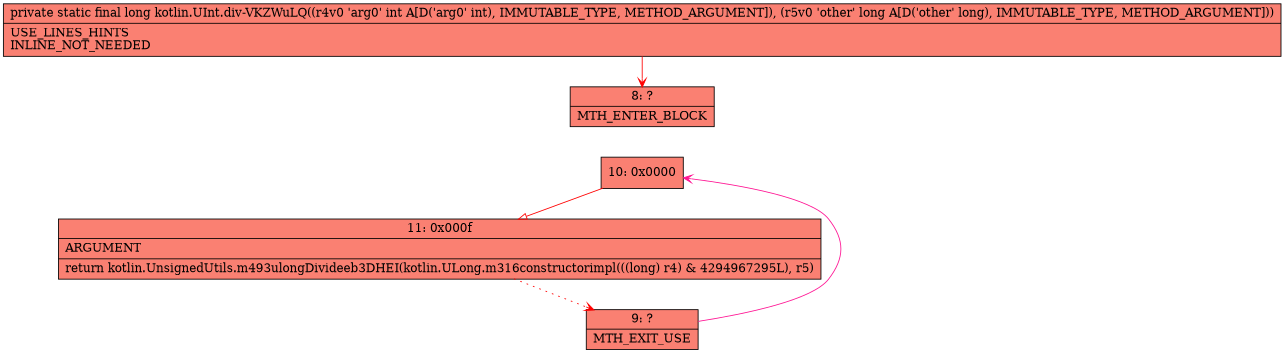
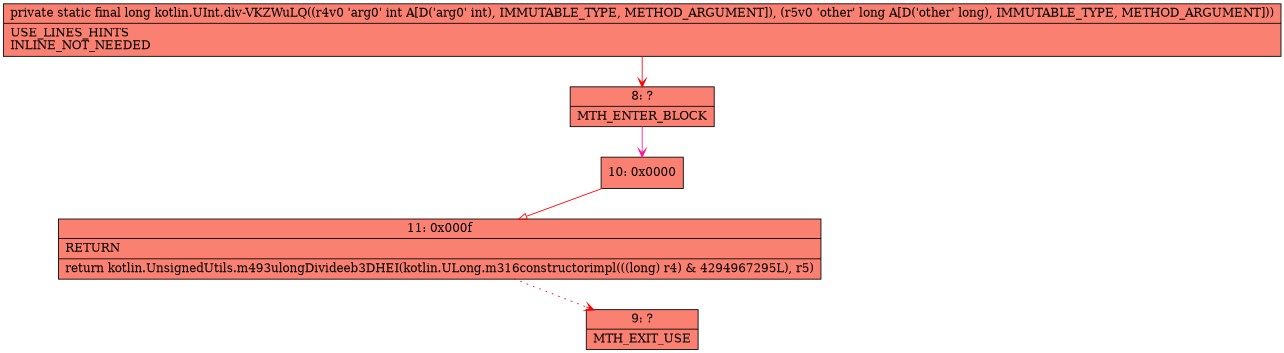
(841, 246) -> (642, 138)
(103, 248) -> (93, 248)
